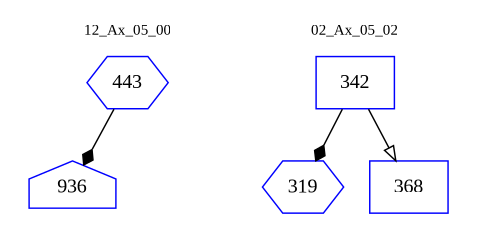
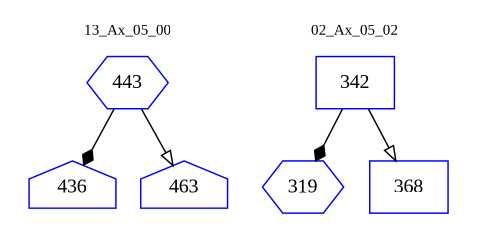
(128, 31) -> (128, 31)
(73, 187) -> (73, 187)
none -> (184, 187)
